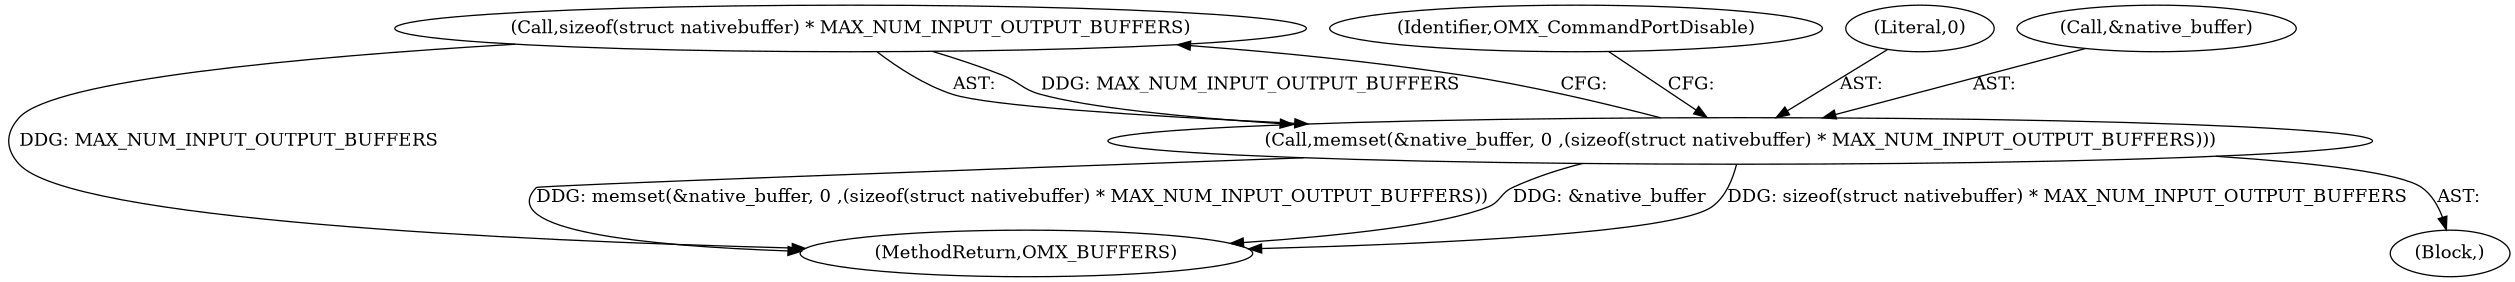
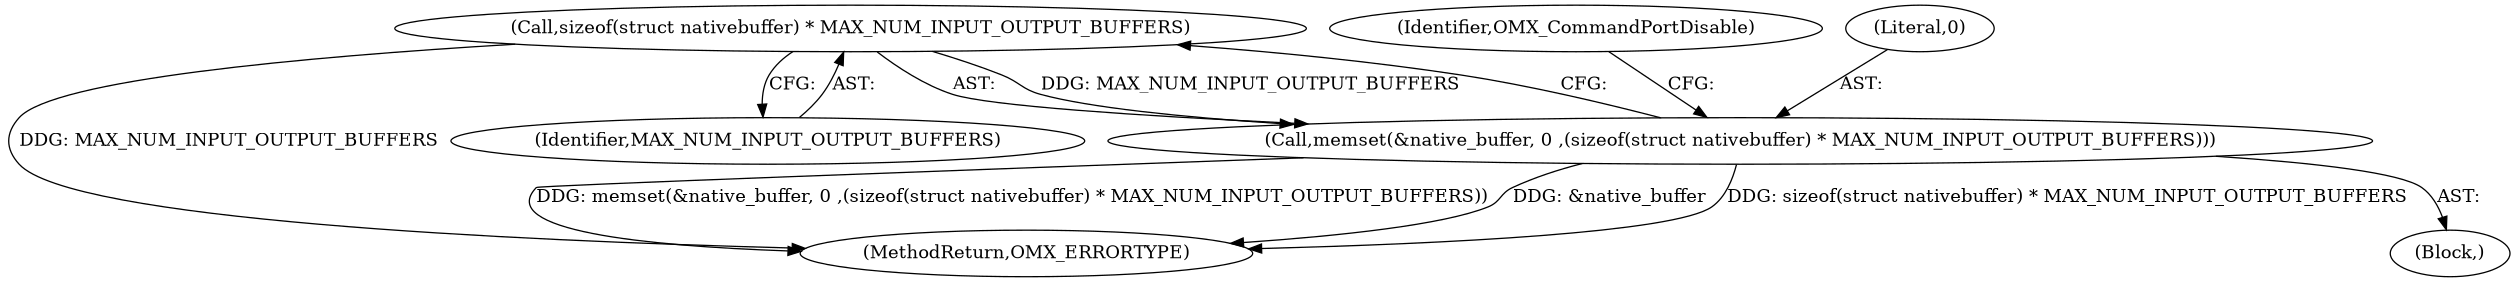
(2157, 28) -> none
none -> (768, 141)
(1026, 253) -> (1026, 253)
